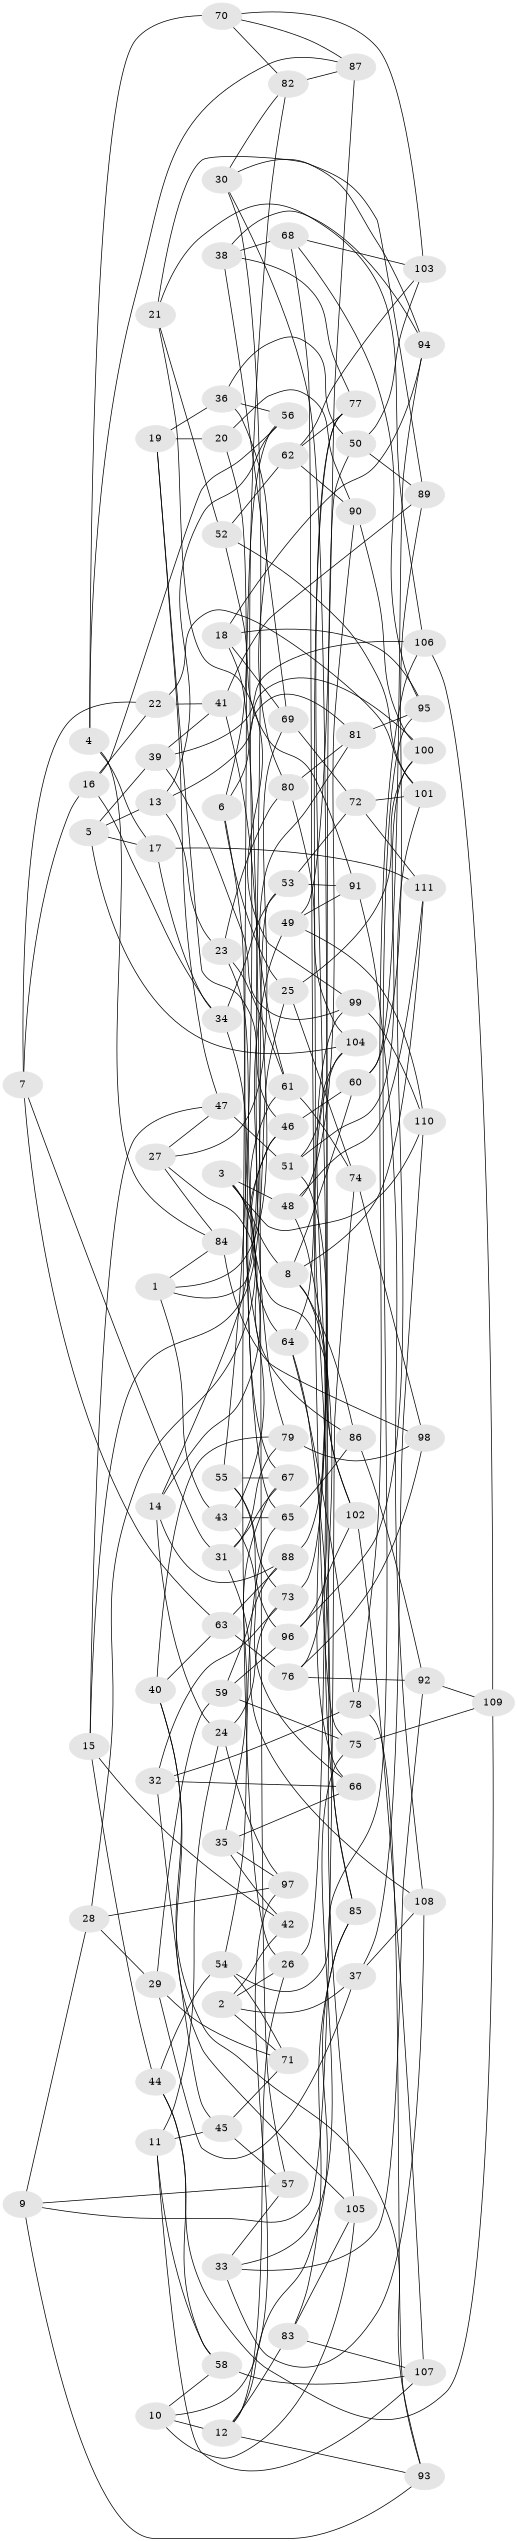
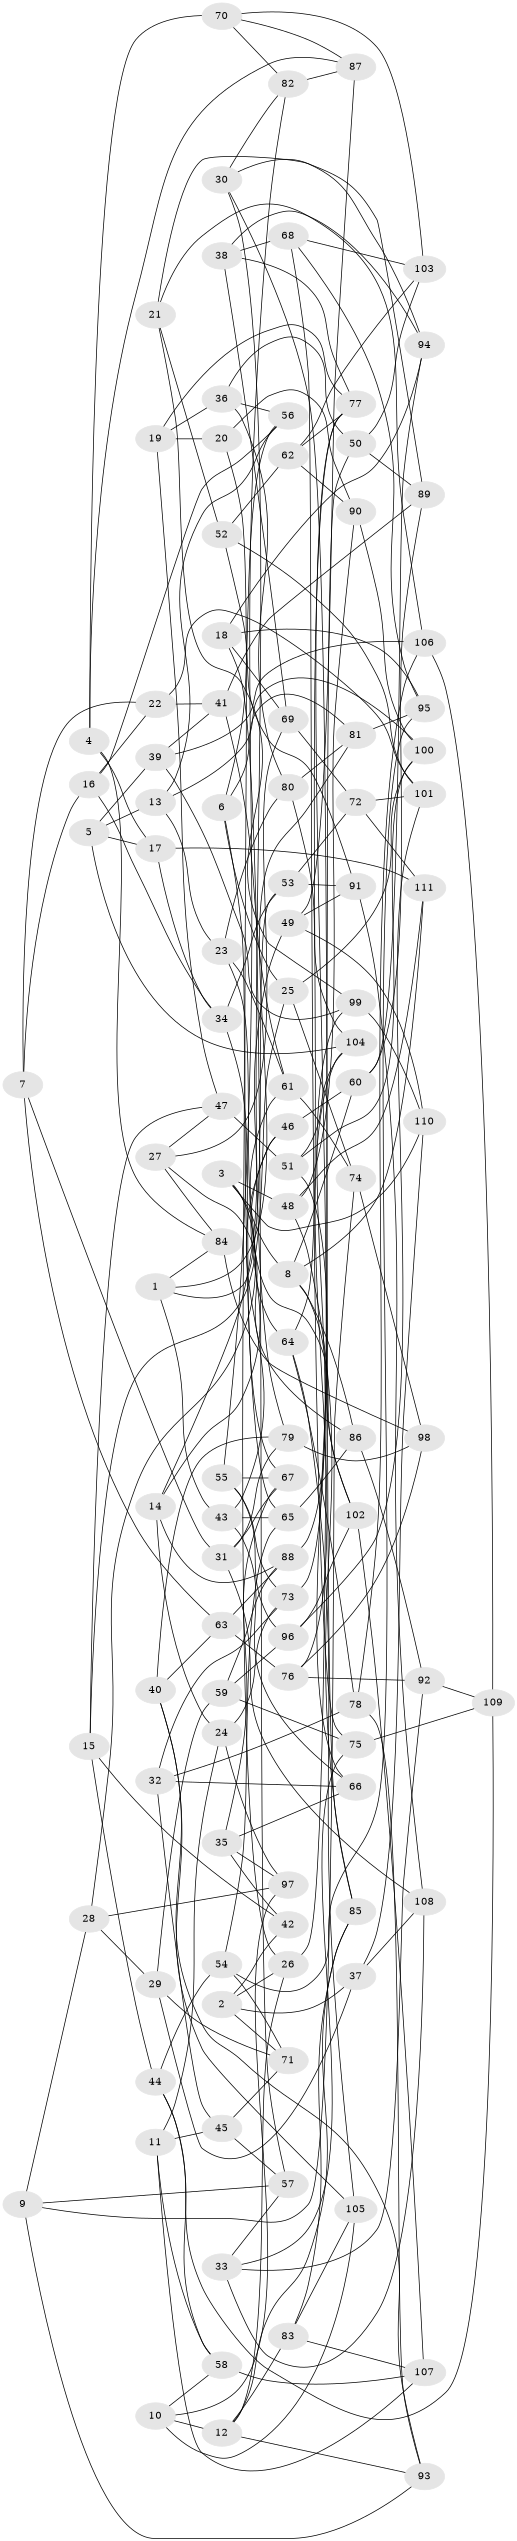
(187, 816) -> (244, 342)
